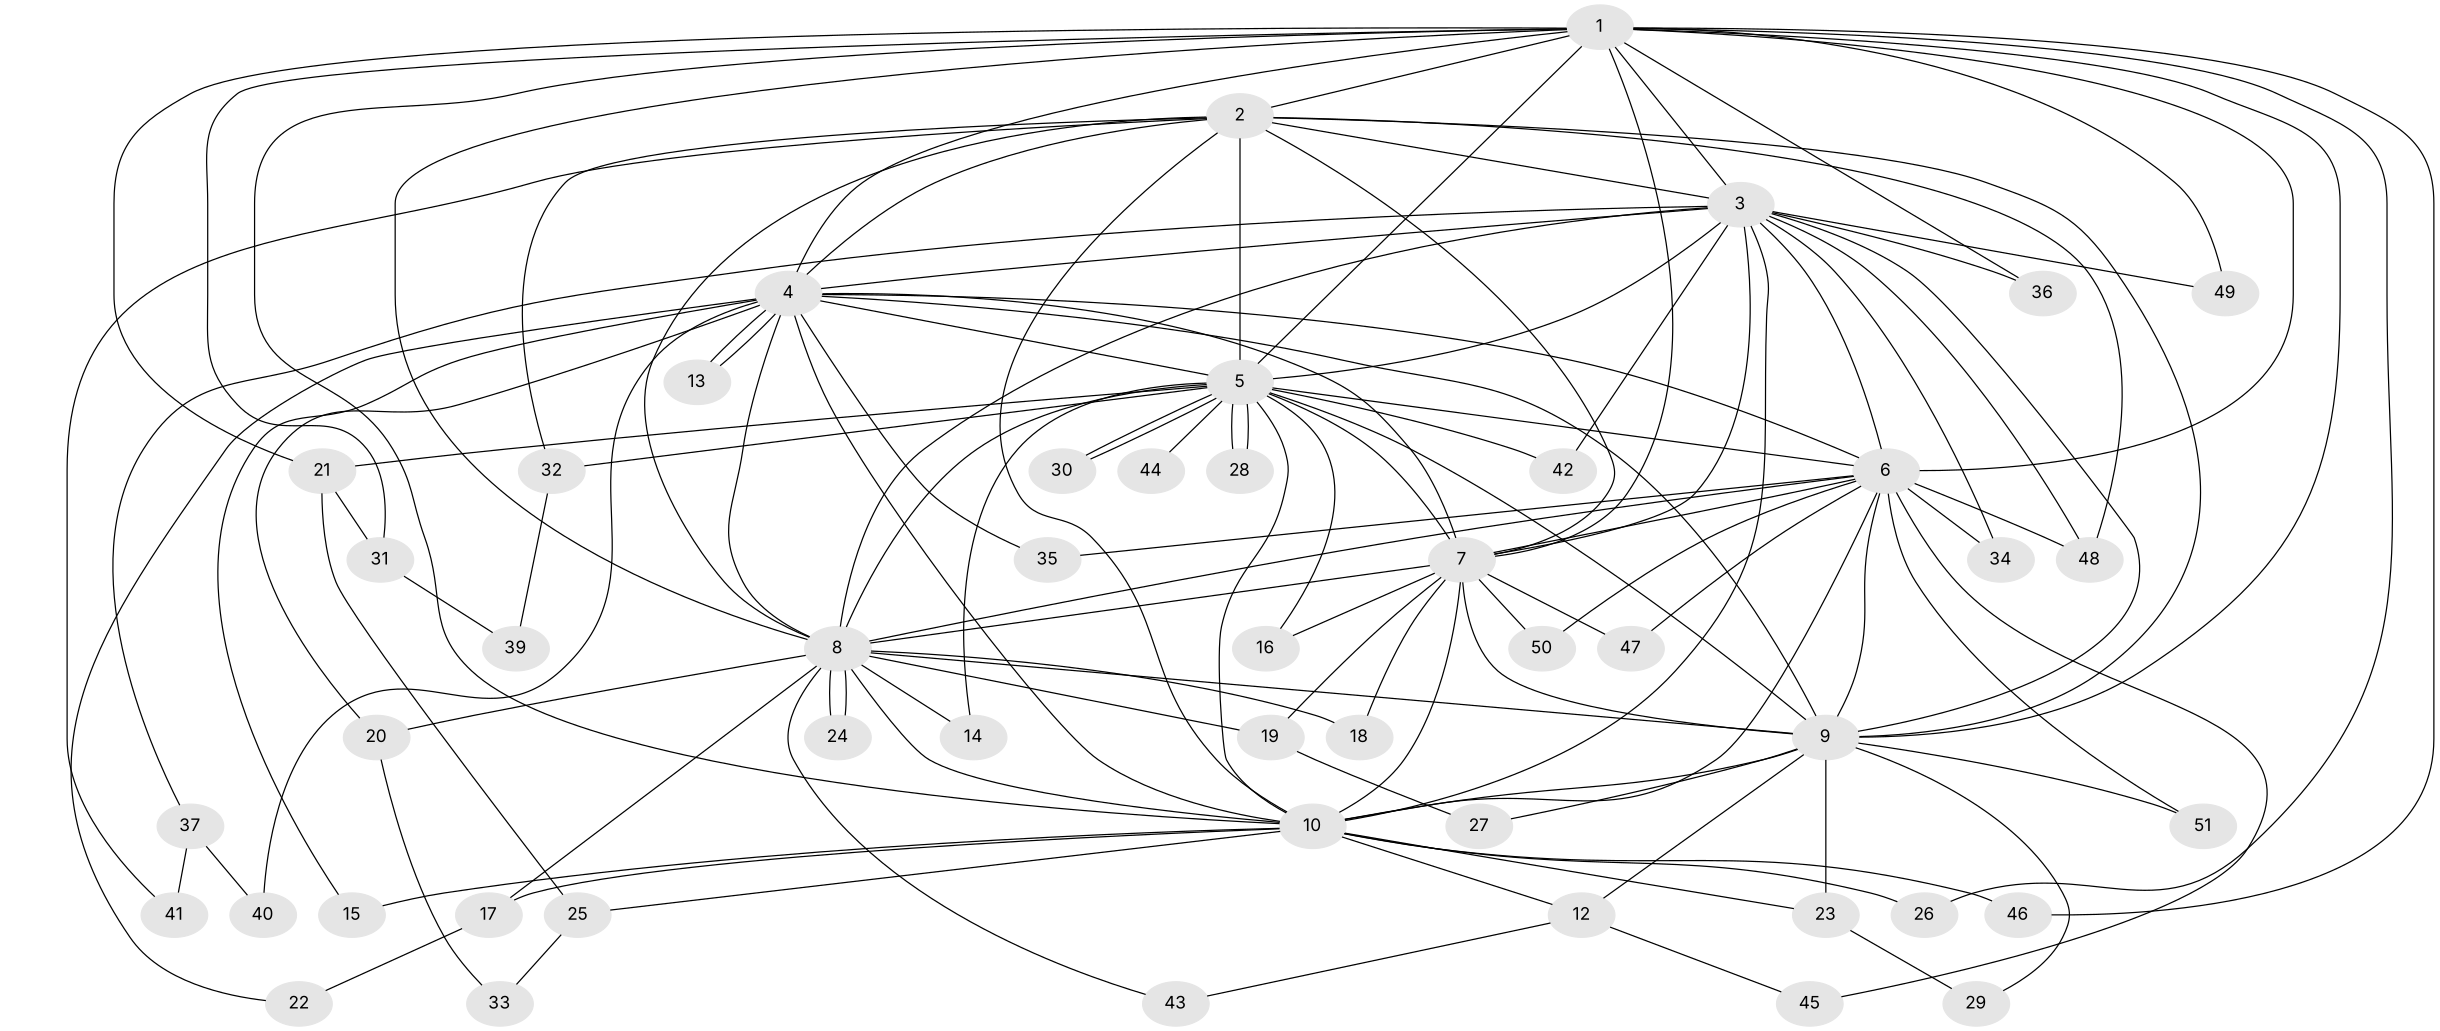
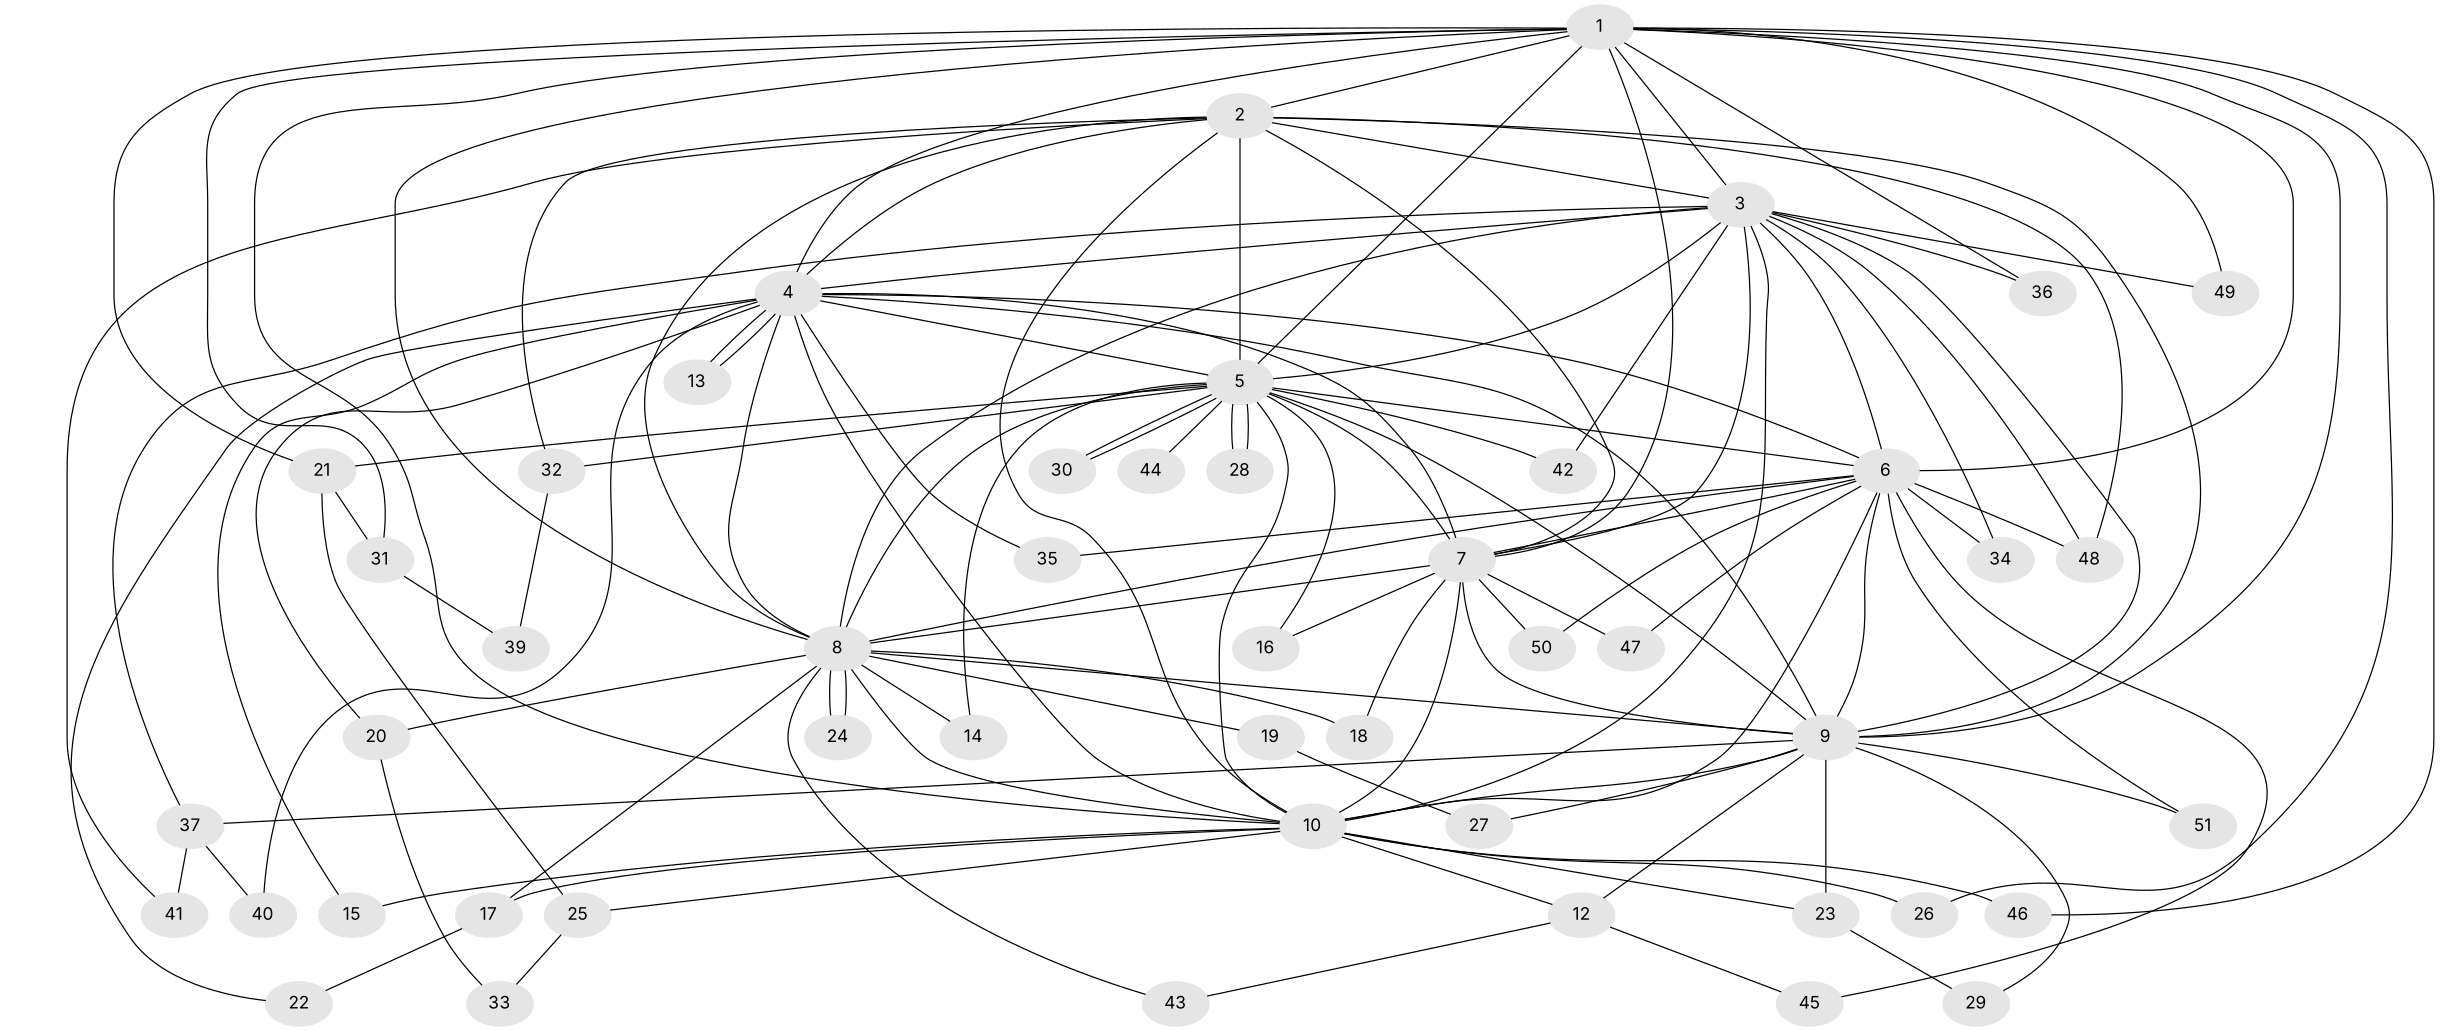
(1362, 645) -> none
none -> (1047, 780)
